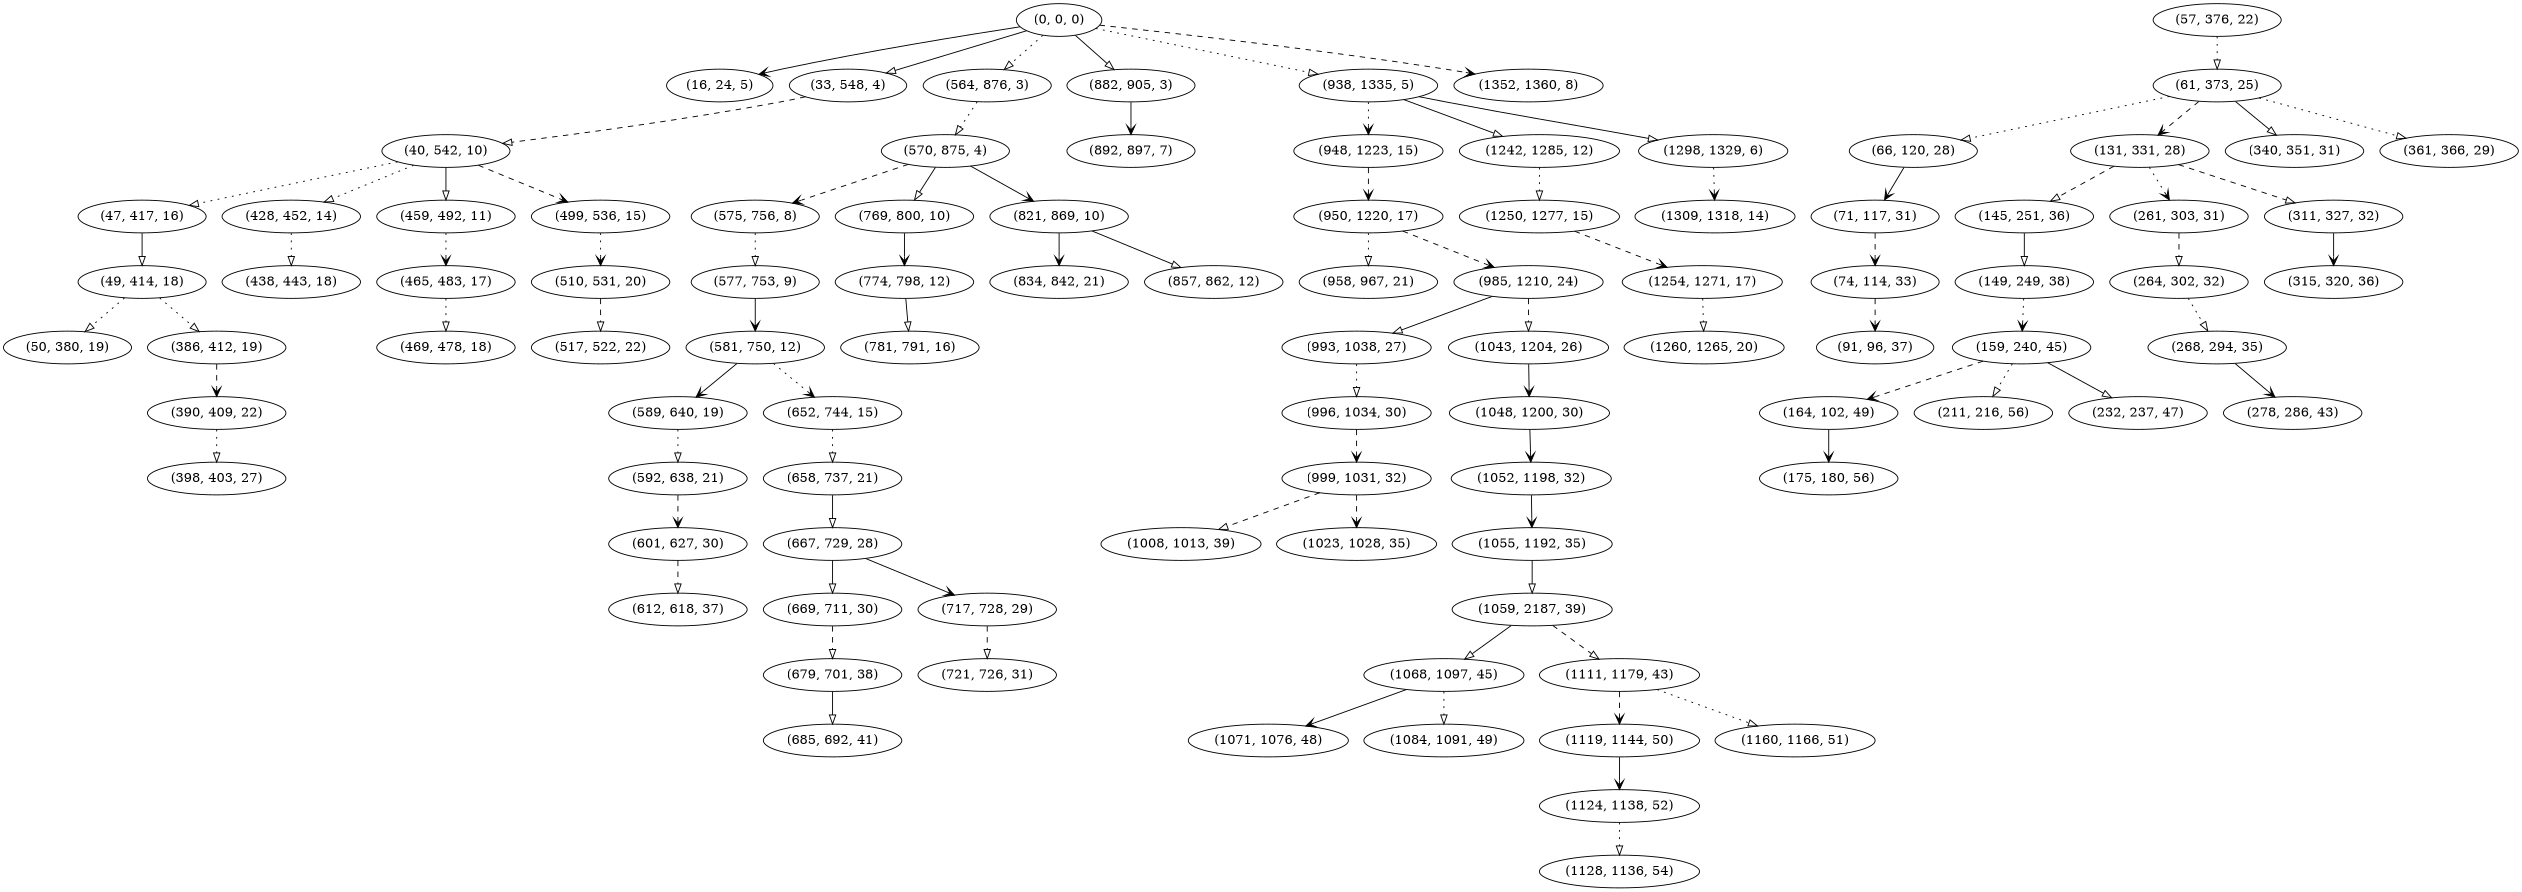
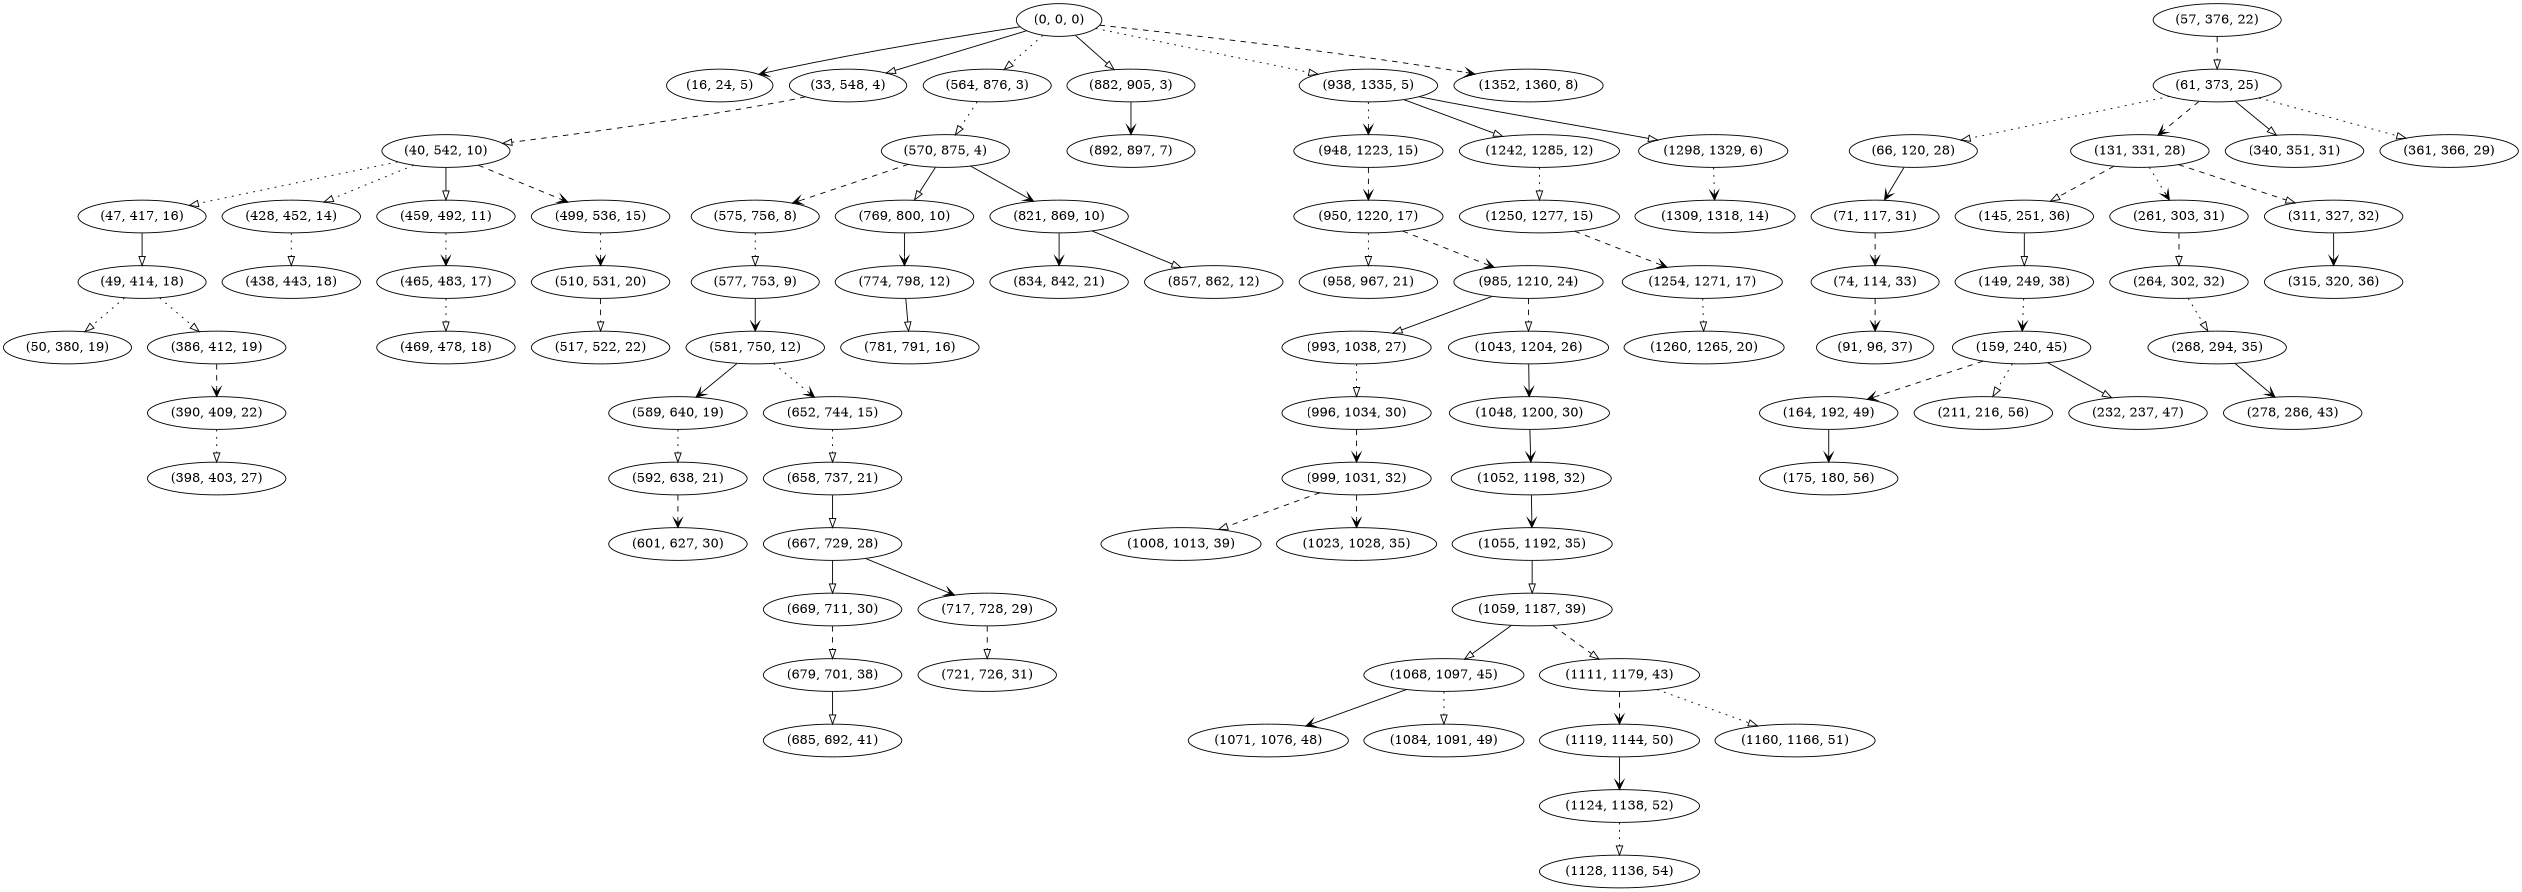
(2217, 48) -> (2217, 48)
(1829, 413) -> (1829, 413)
(678, 610) -> none
(1532, 610) -> (1532, 610)
